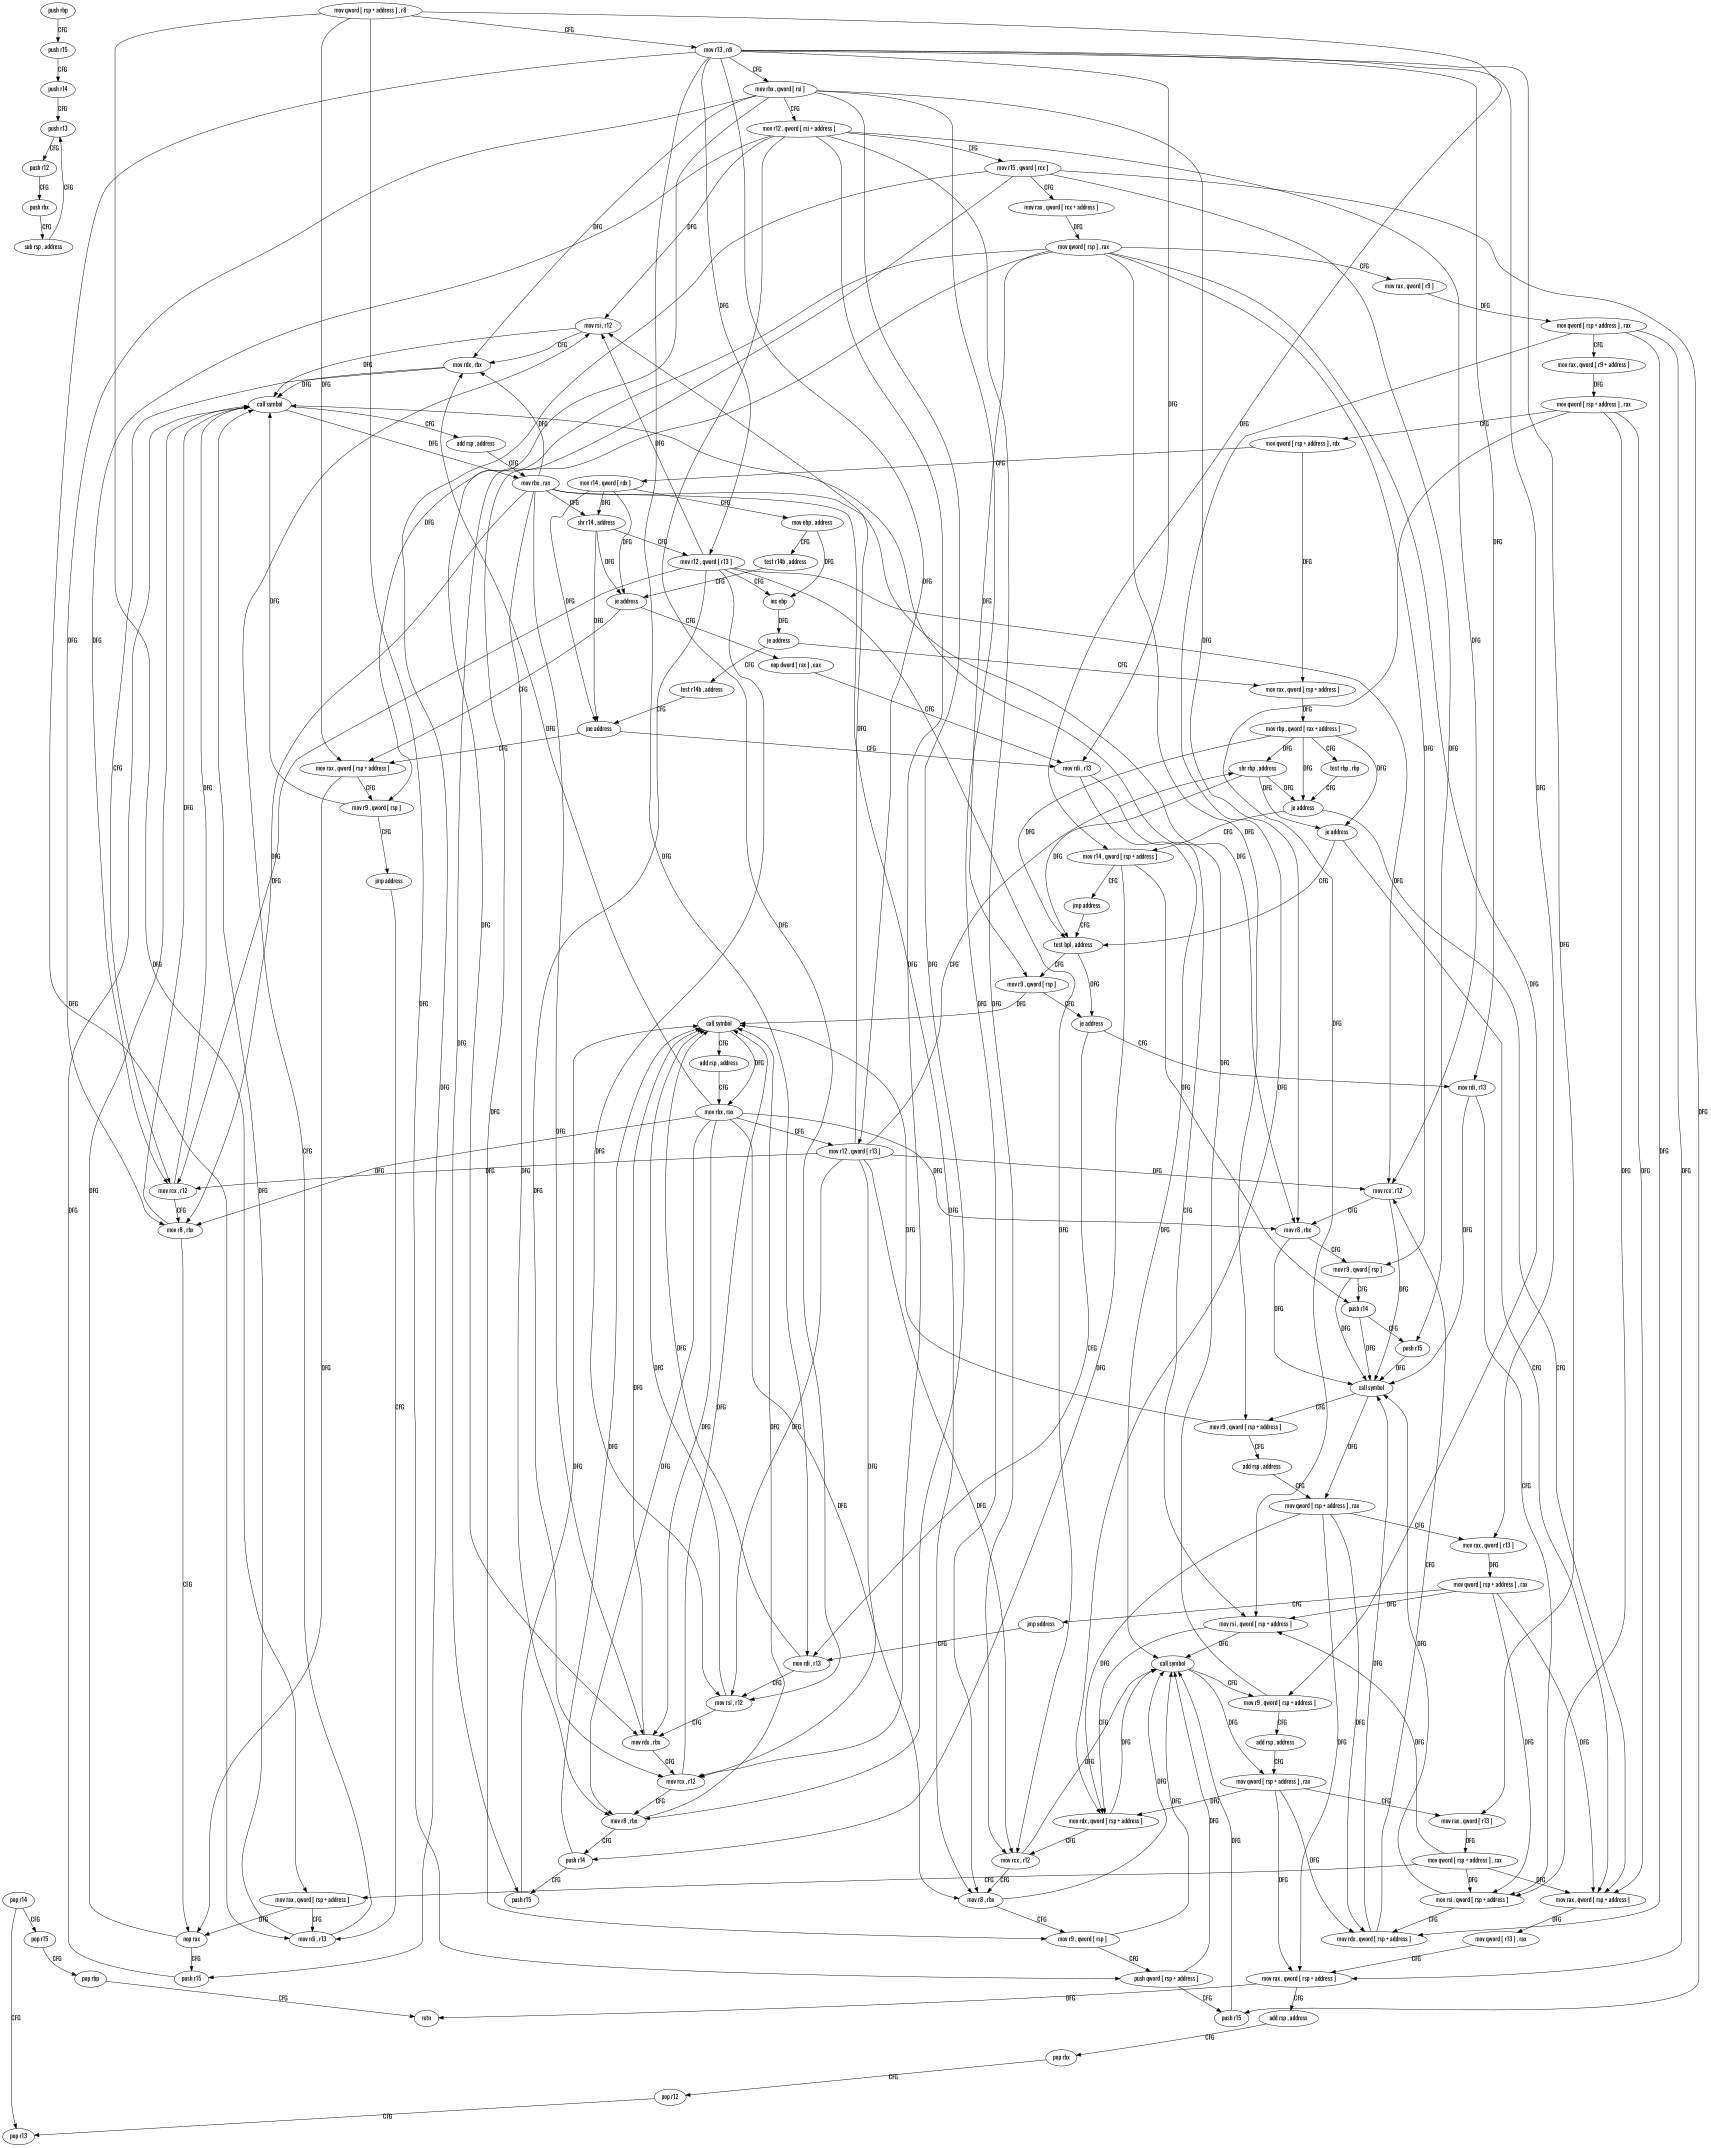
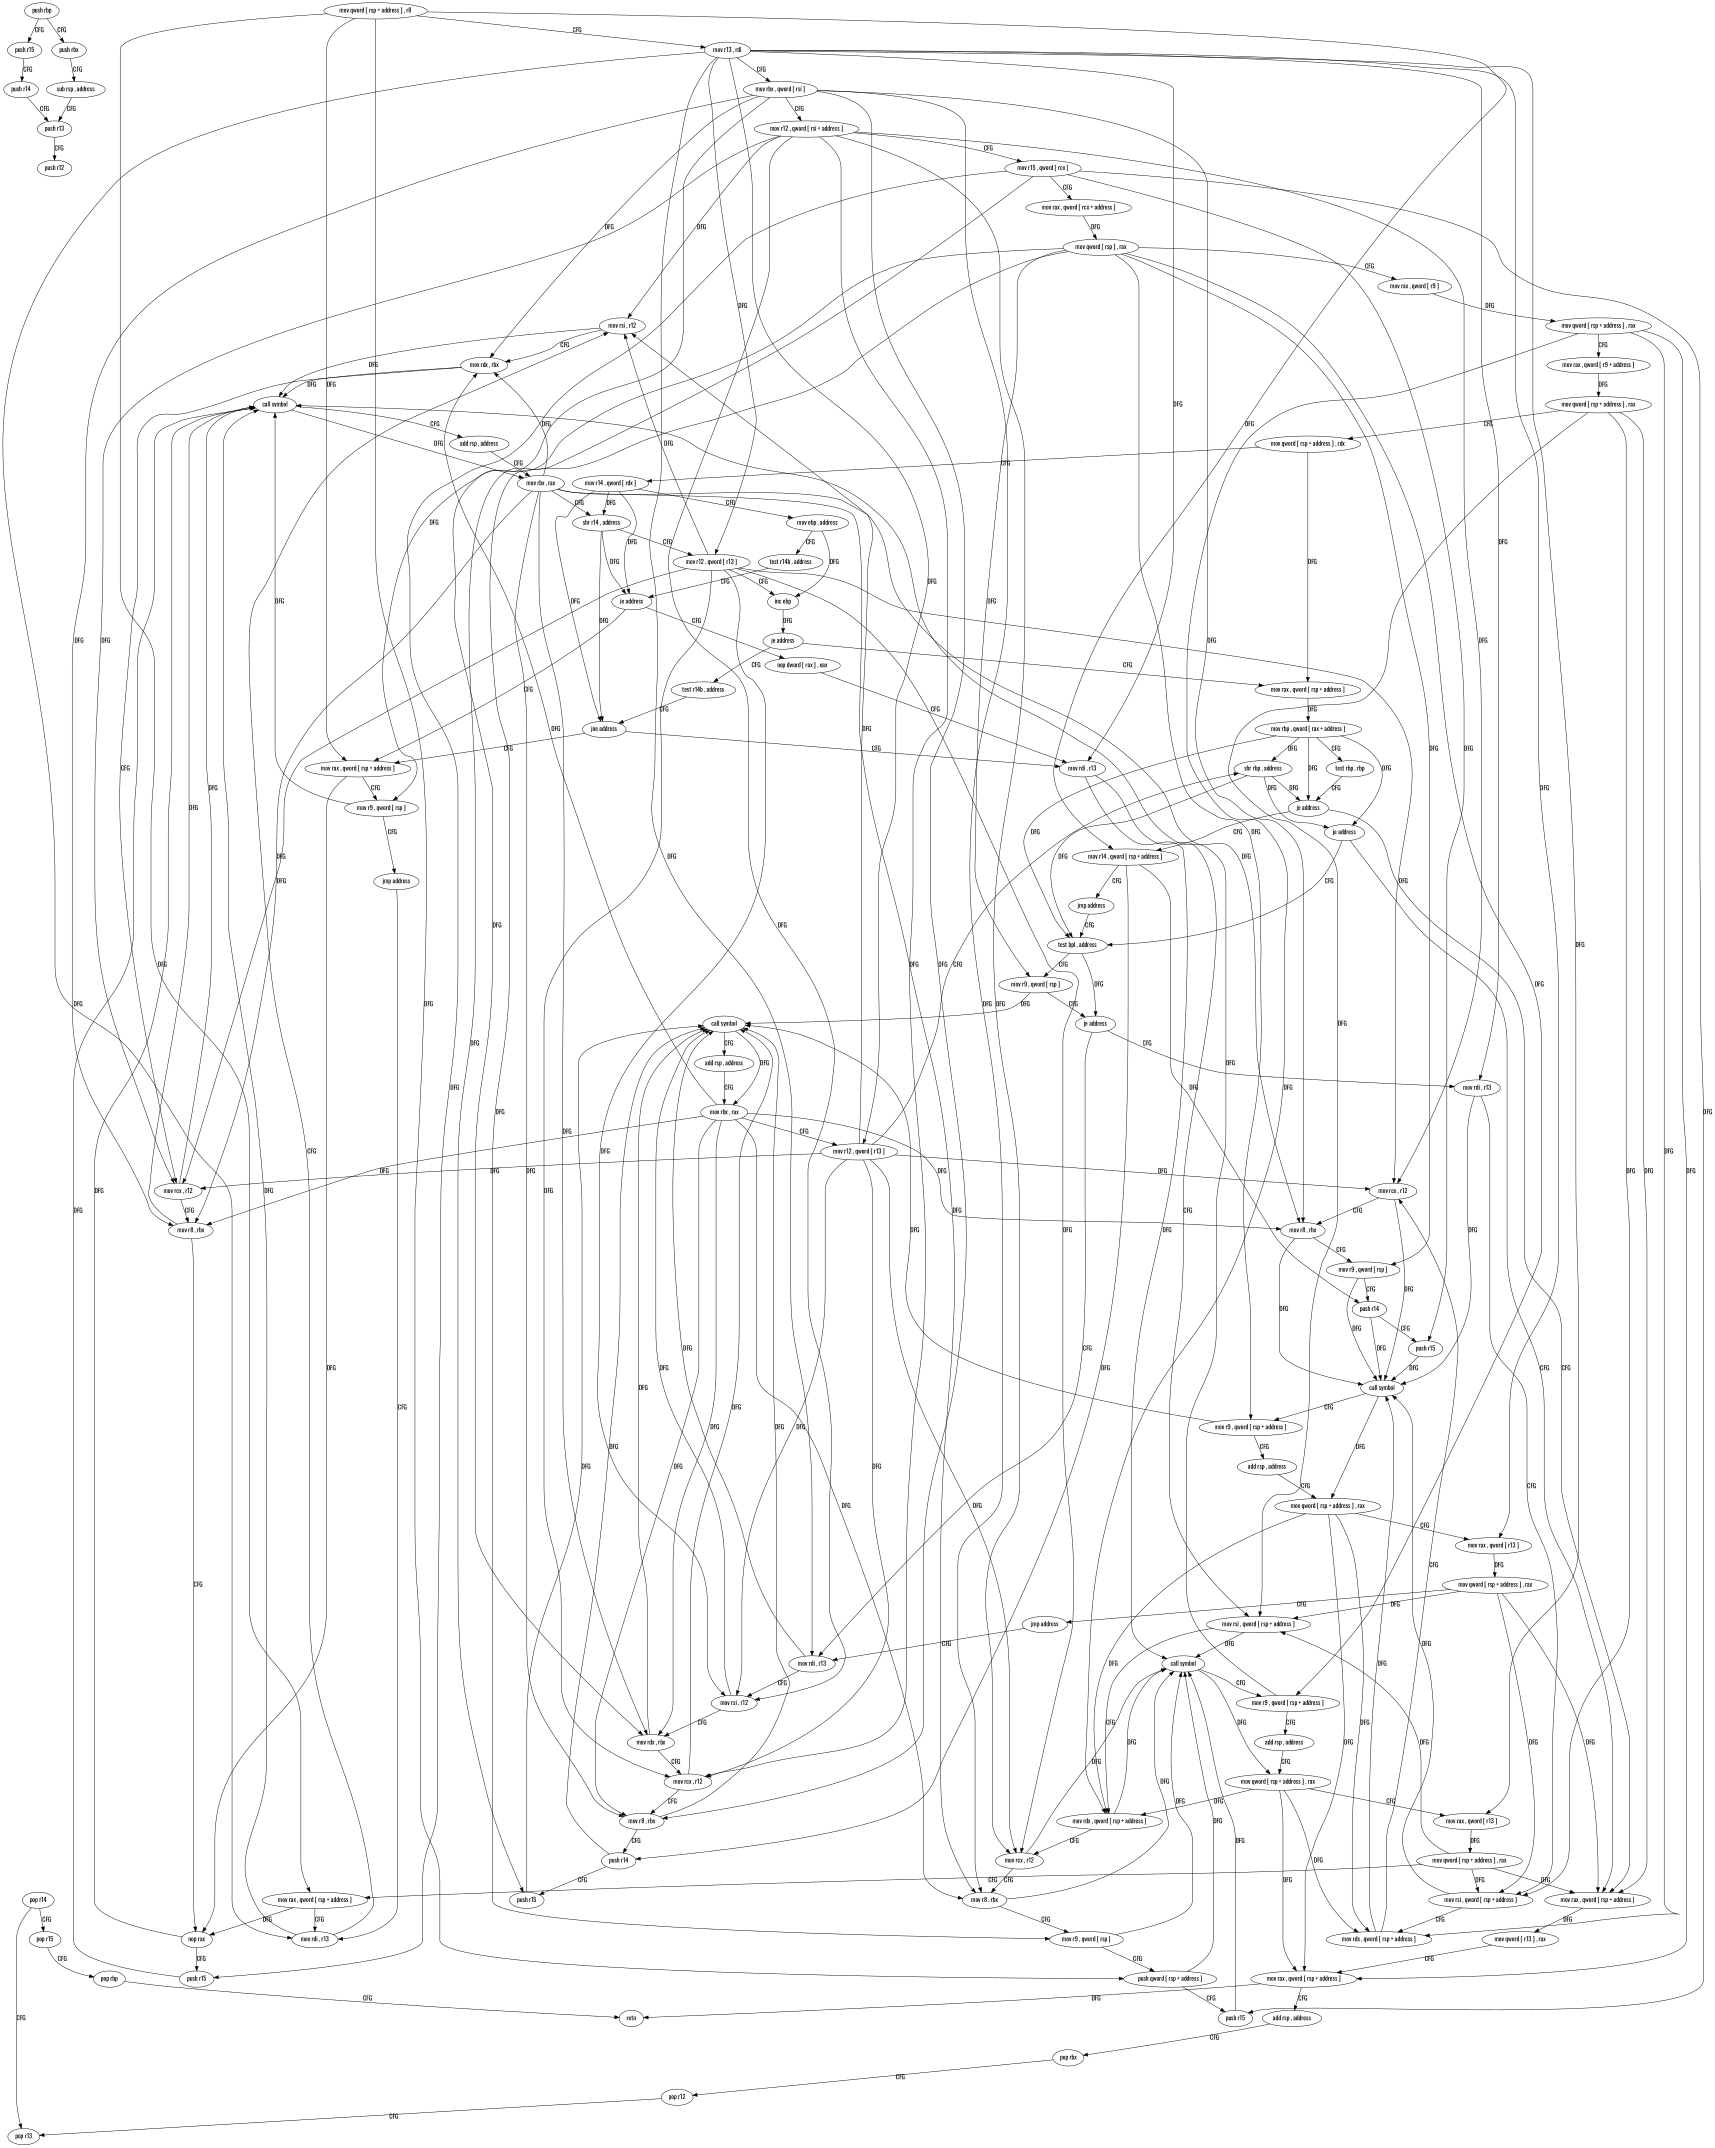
(39, 186) -> (54, 29)
